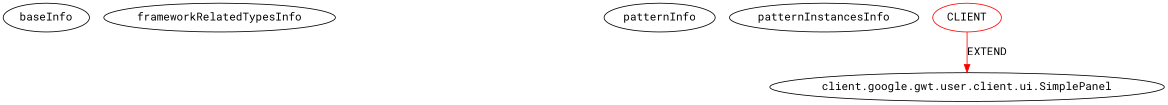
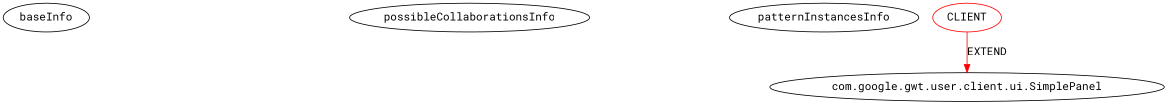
(220, 18) -> none
none -> (470, 18)
(660, 18) -> none
(967, 87) -> (967, 87)
